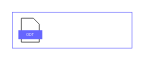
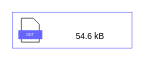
none -> (90, 36)
